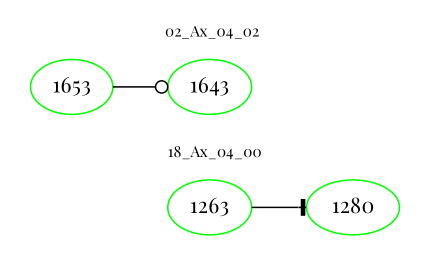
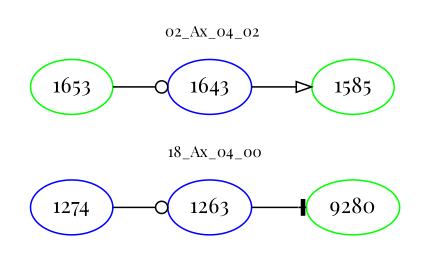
(210, 87) -> (210, 87)
none -> (353, 87)
none -> (72, 207)
(210, 207) -> (210, 207)
(353, 207) -> (353, 207)
